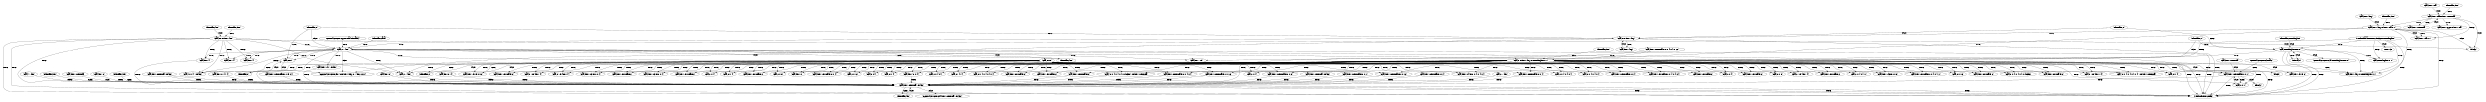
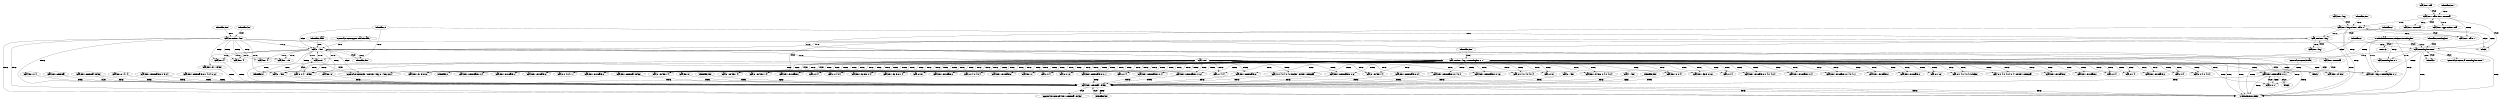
(1515, 57) -> (251, 57)
